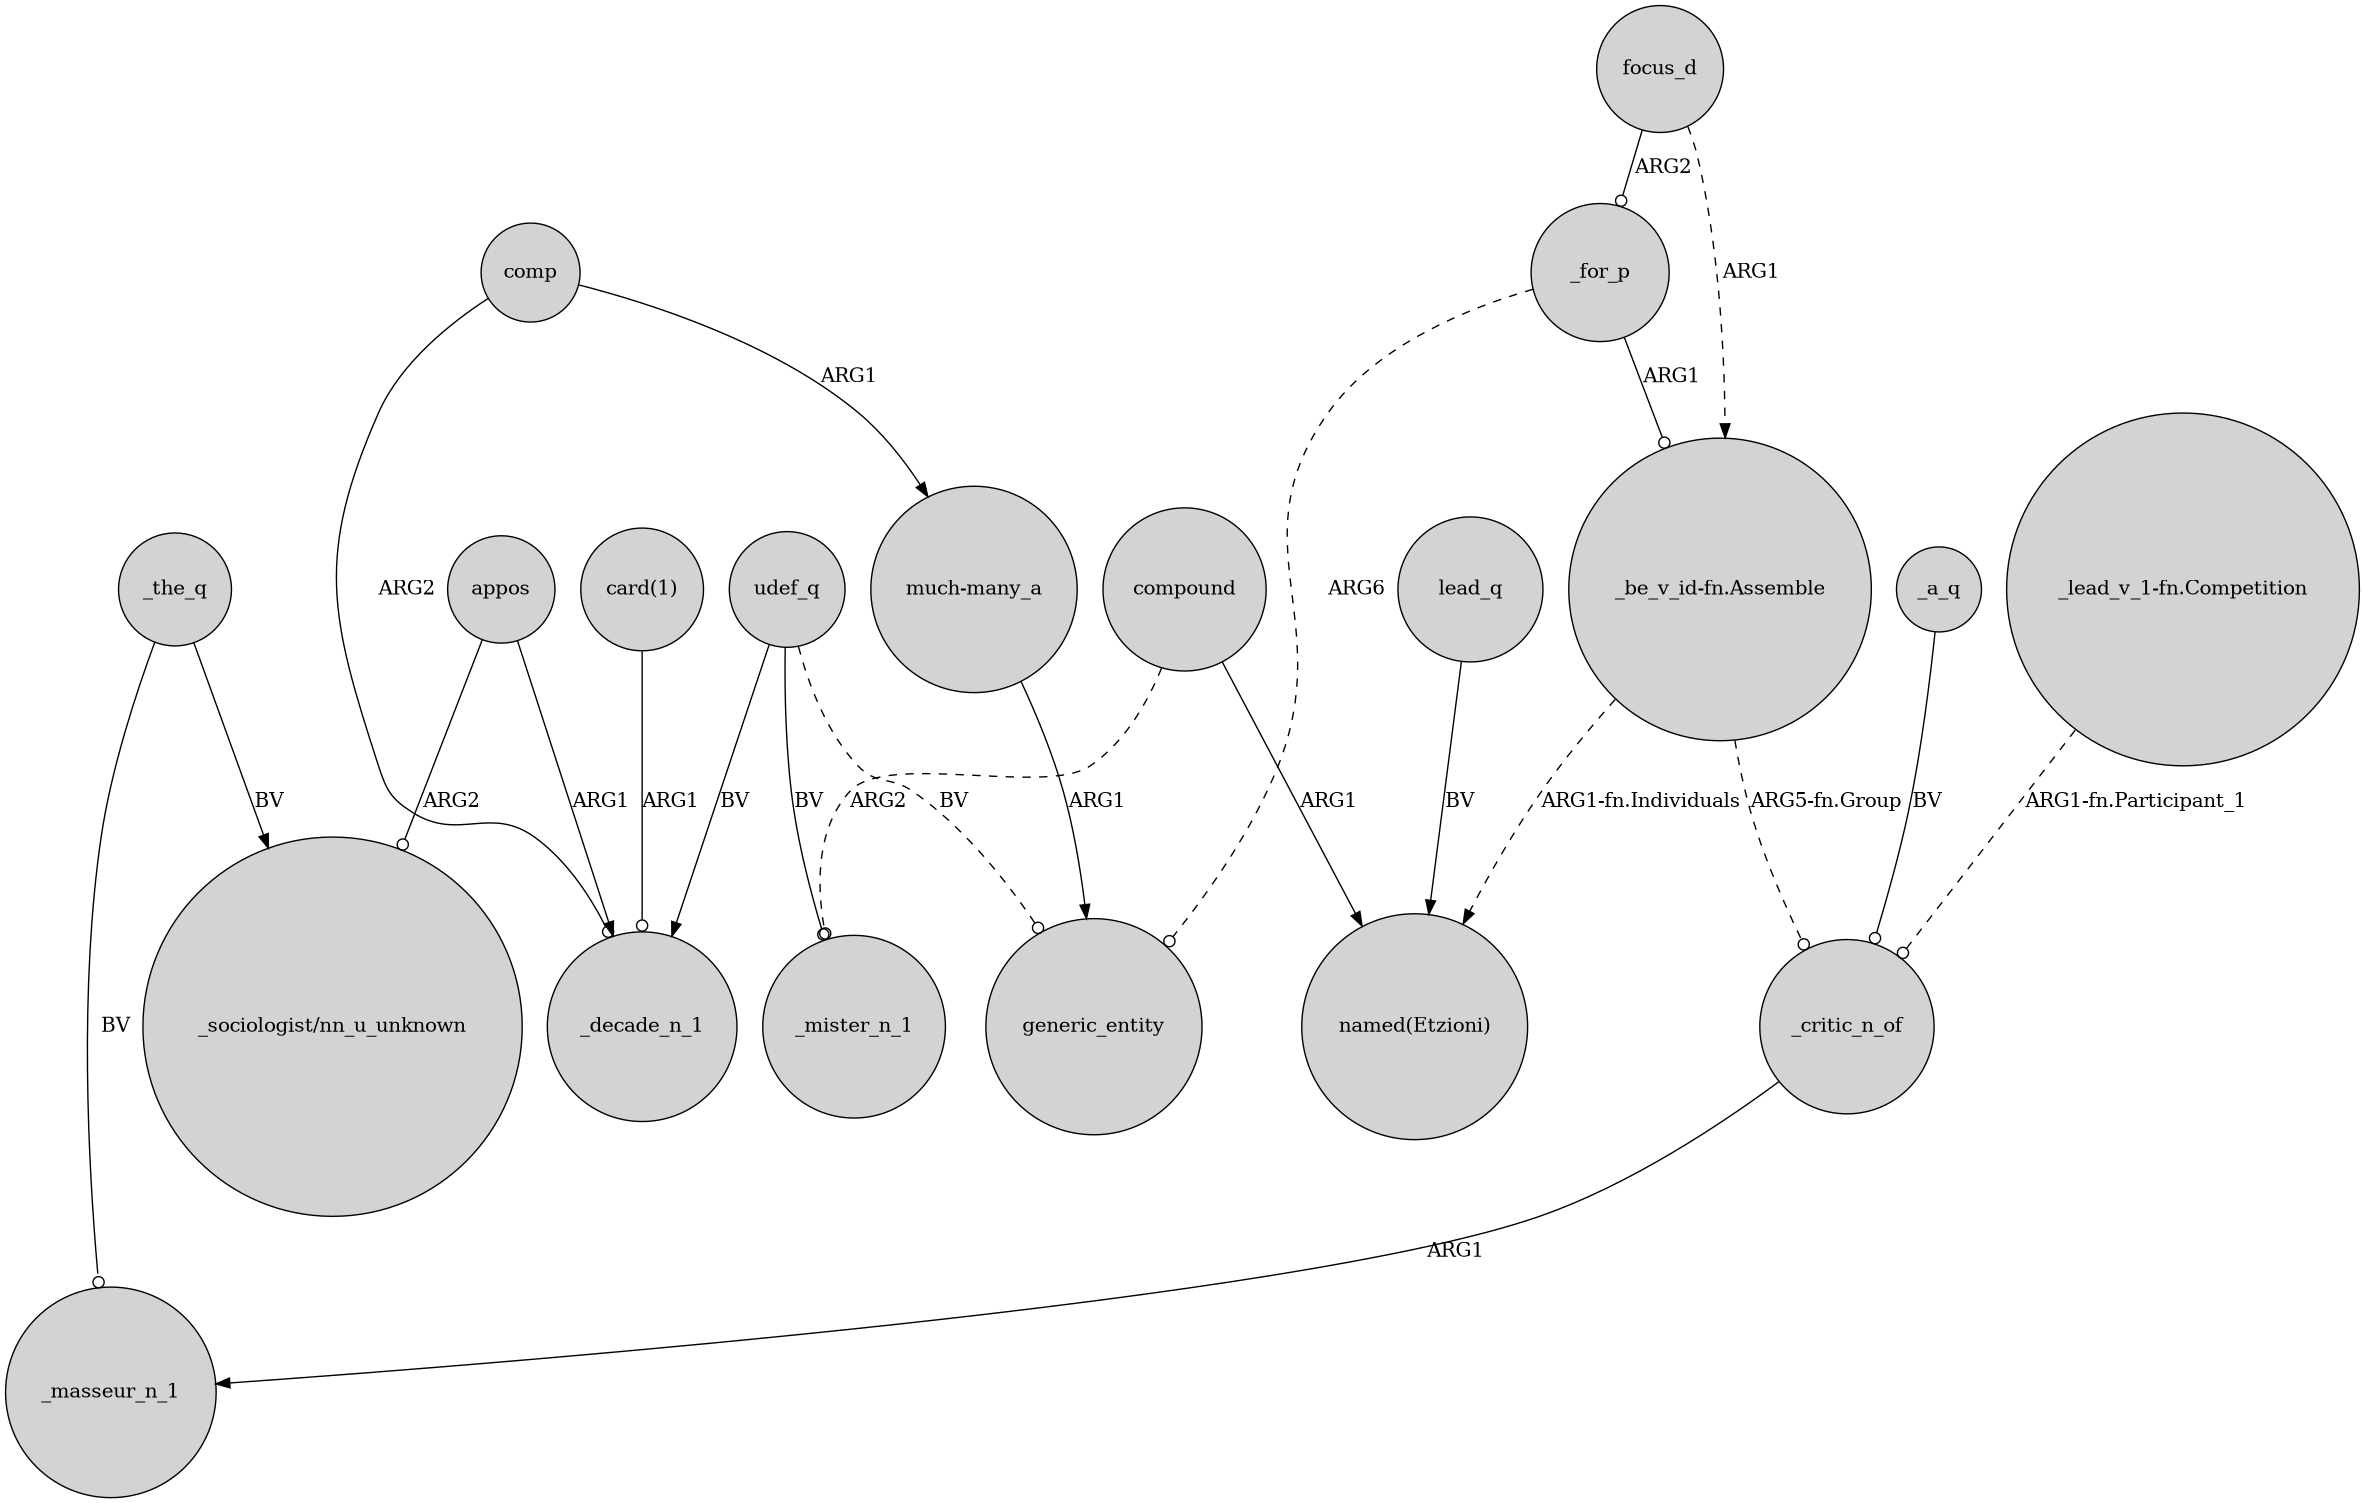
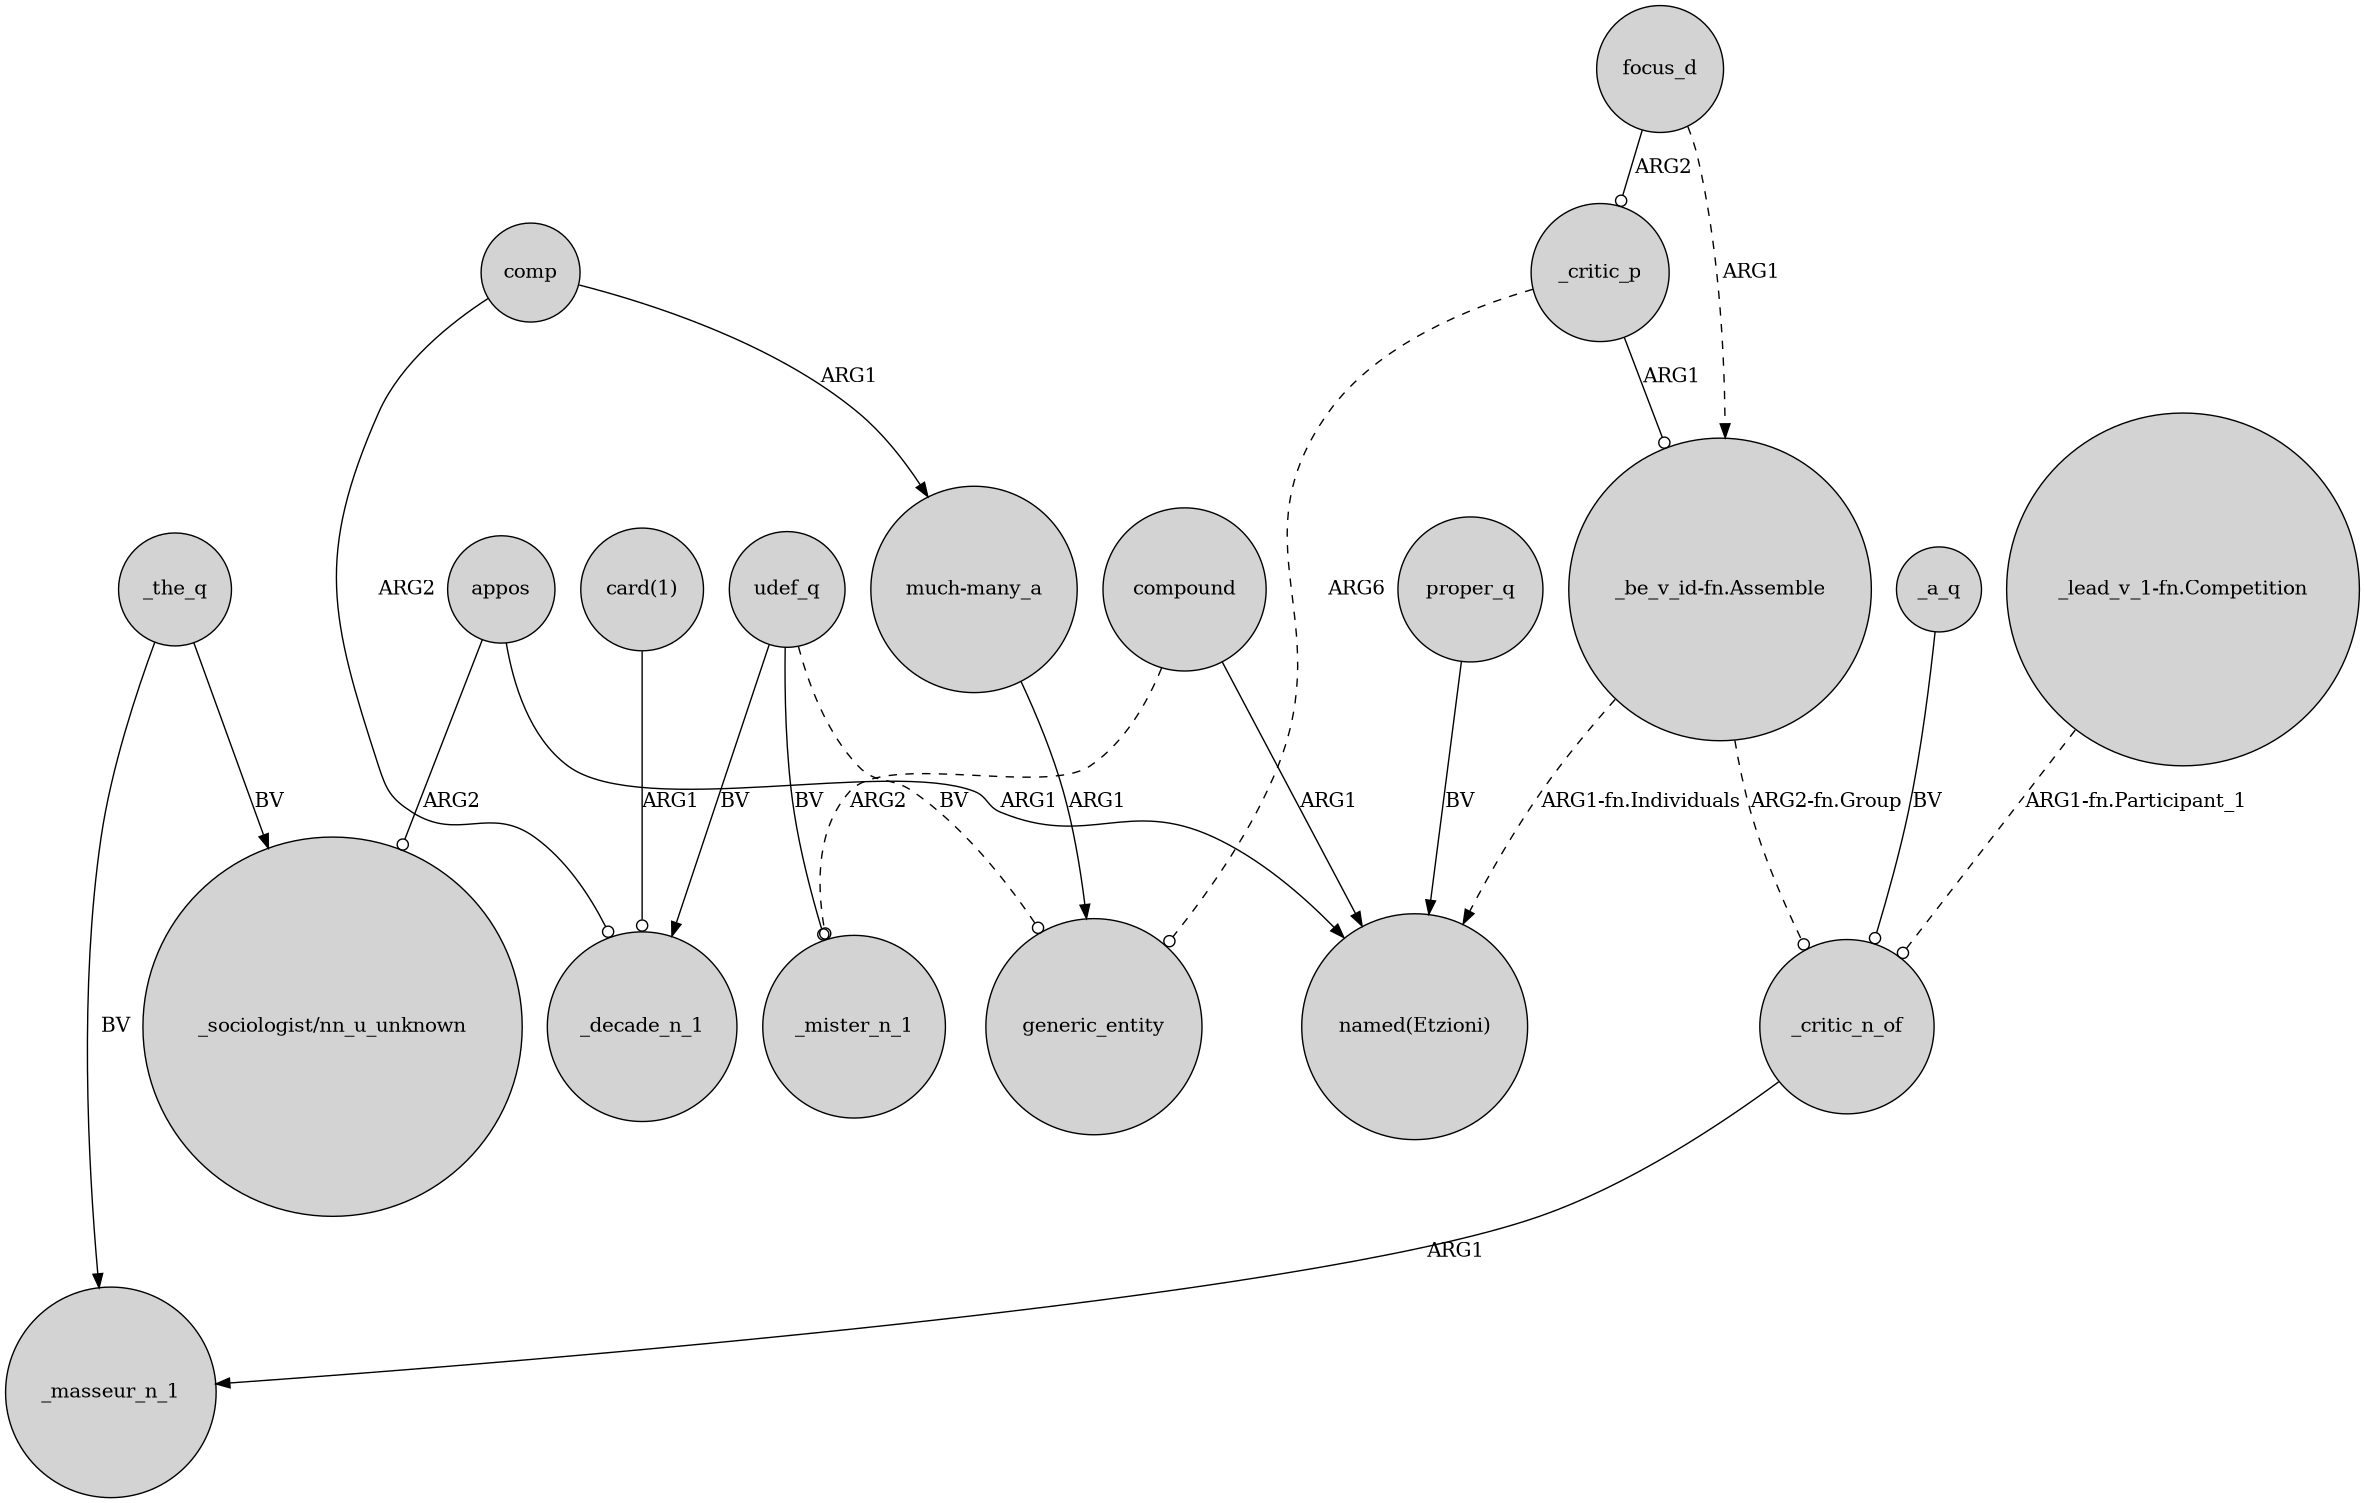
(1600, 273) -> (1600, 273)
(1470, 589) -> (1470, 589)
(563, 782) -> (924, 783)
(1827, 802) -> (1827, 802)
(90, 954) -> (90, 954)
